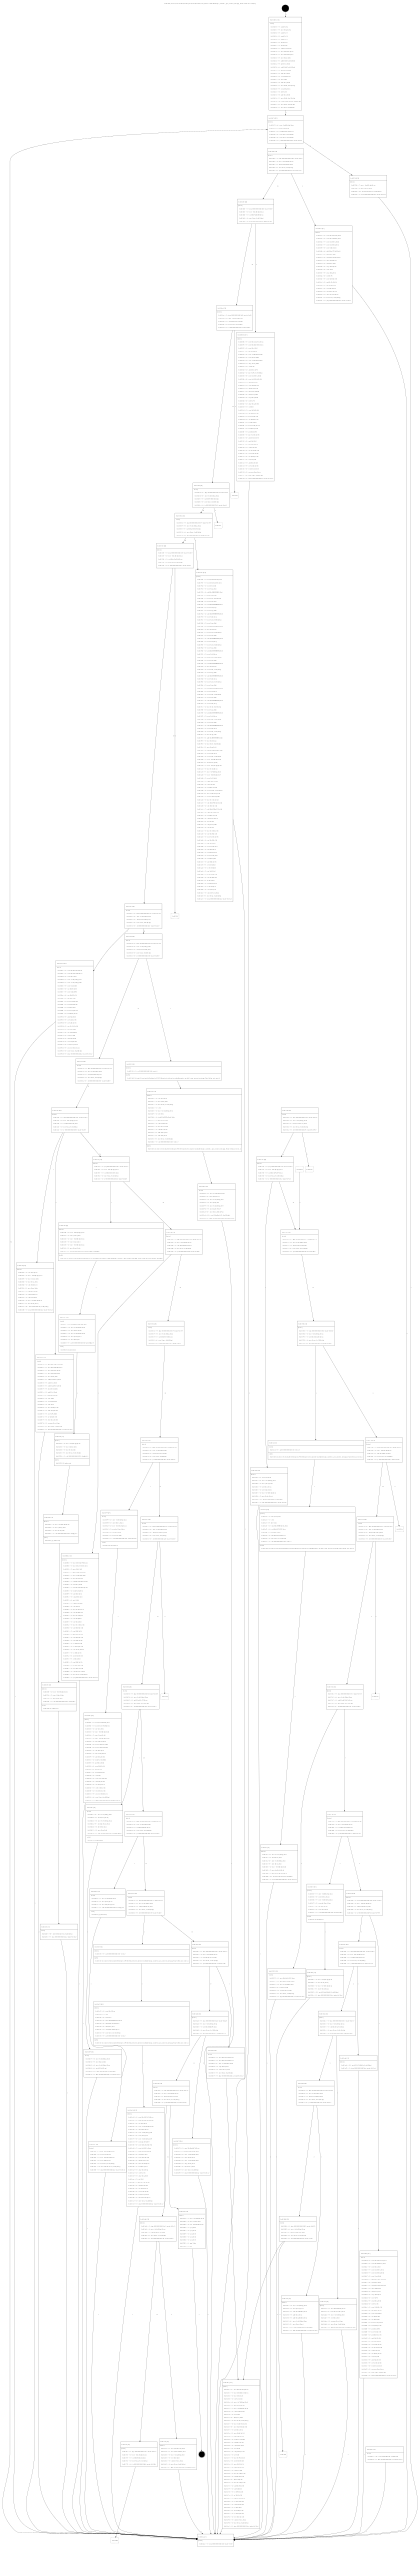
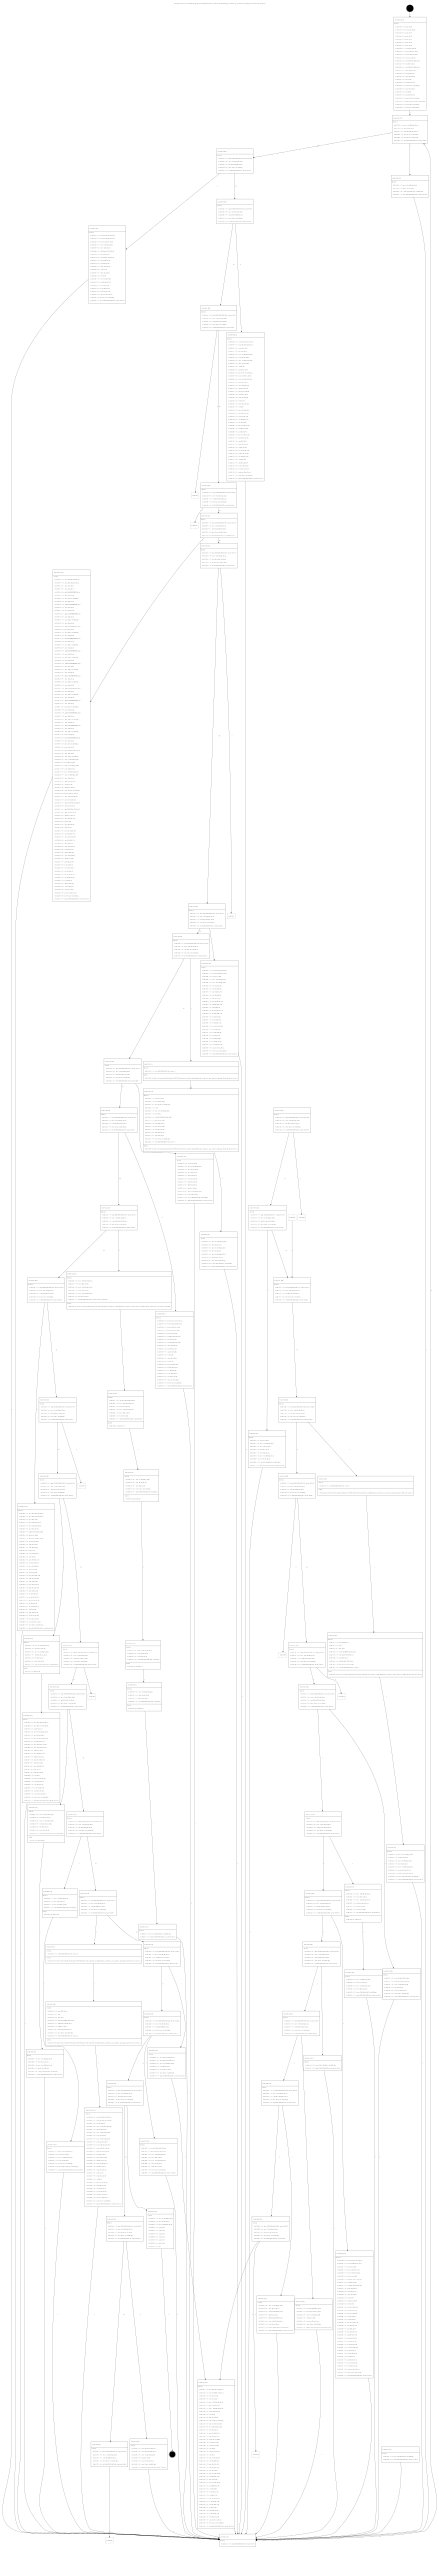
(45, 1196) -> (140, 1134)
none -> (82, 1486)
